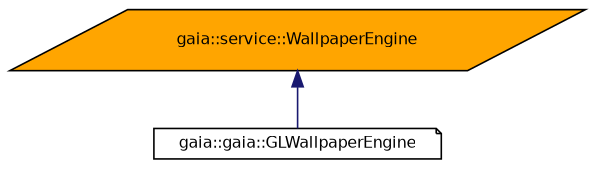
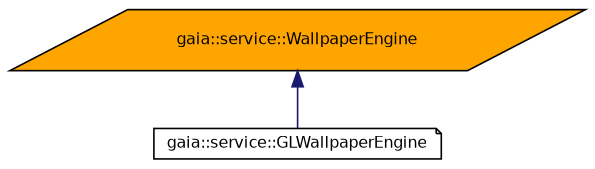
(298, 144) -> (298, 144)
